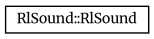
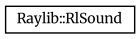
(77, 20) -> (70, 20)
